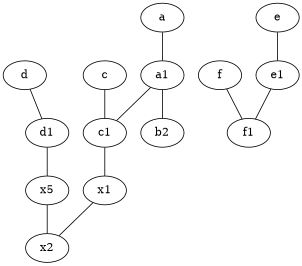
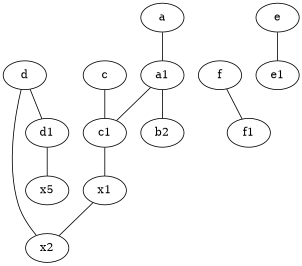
(263, 104) -> none
(47, 219) -> (13, 165)
